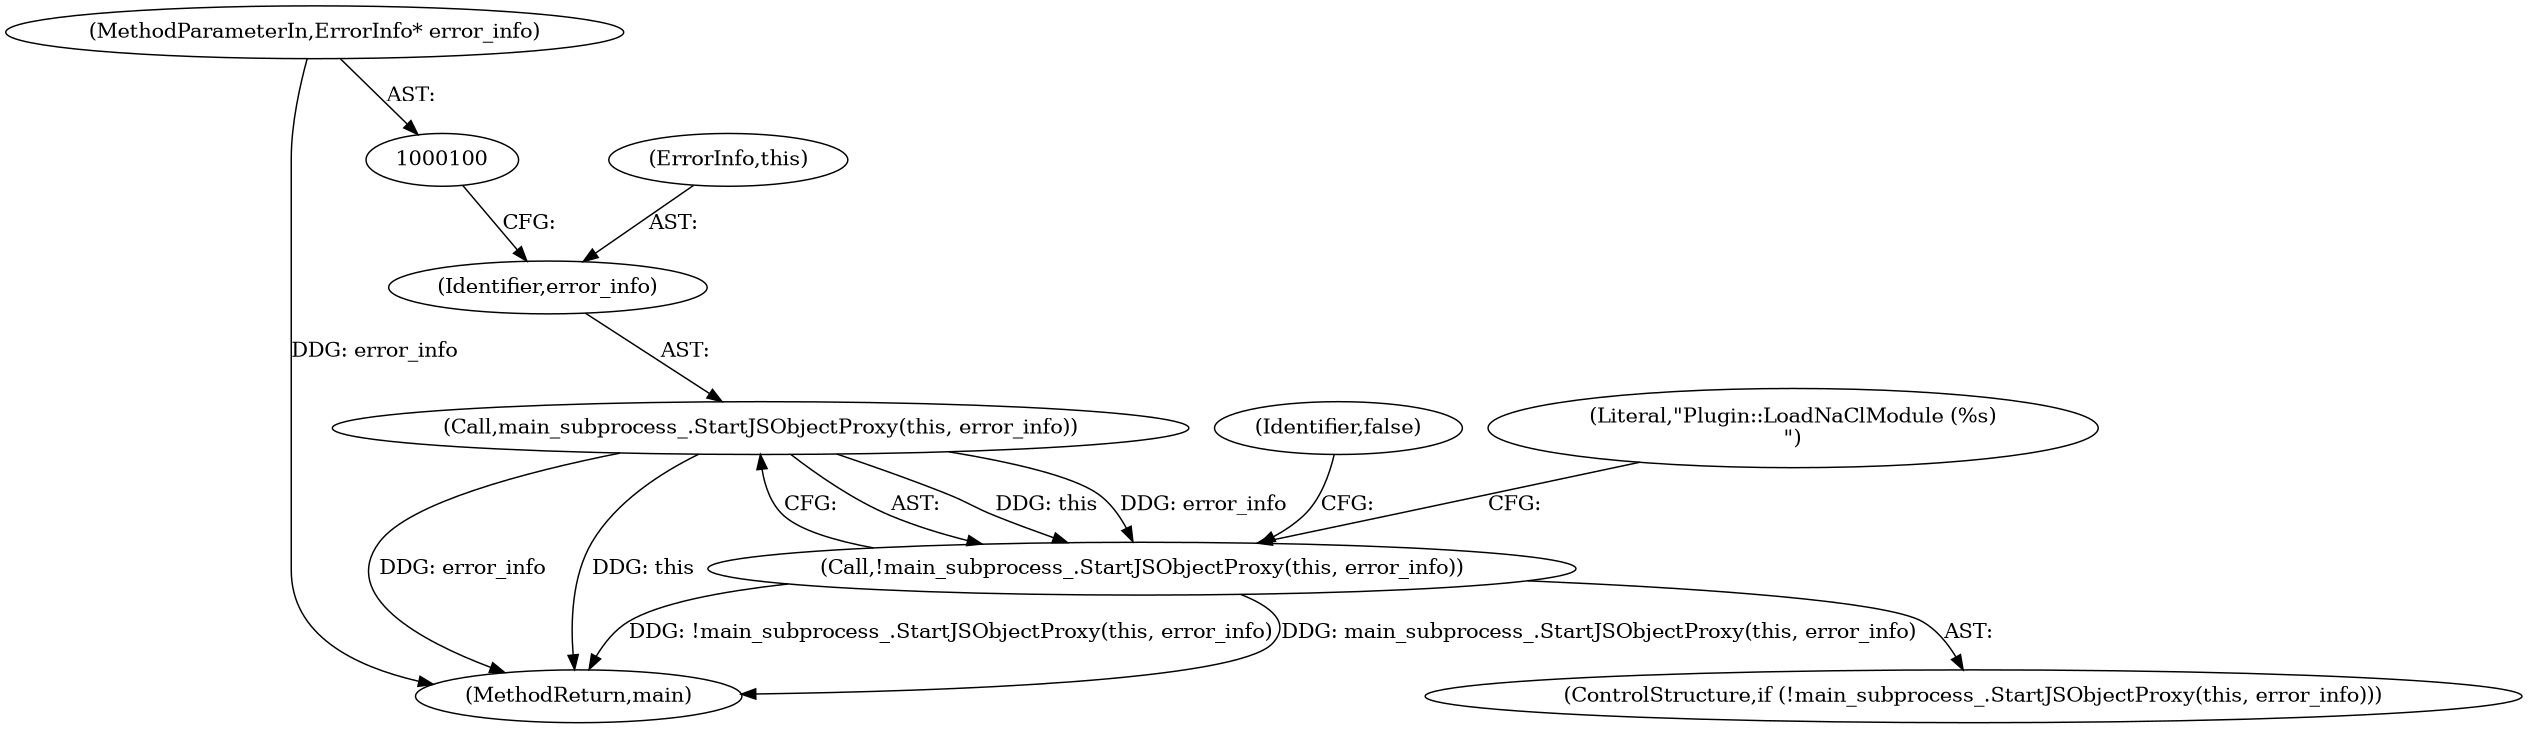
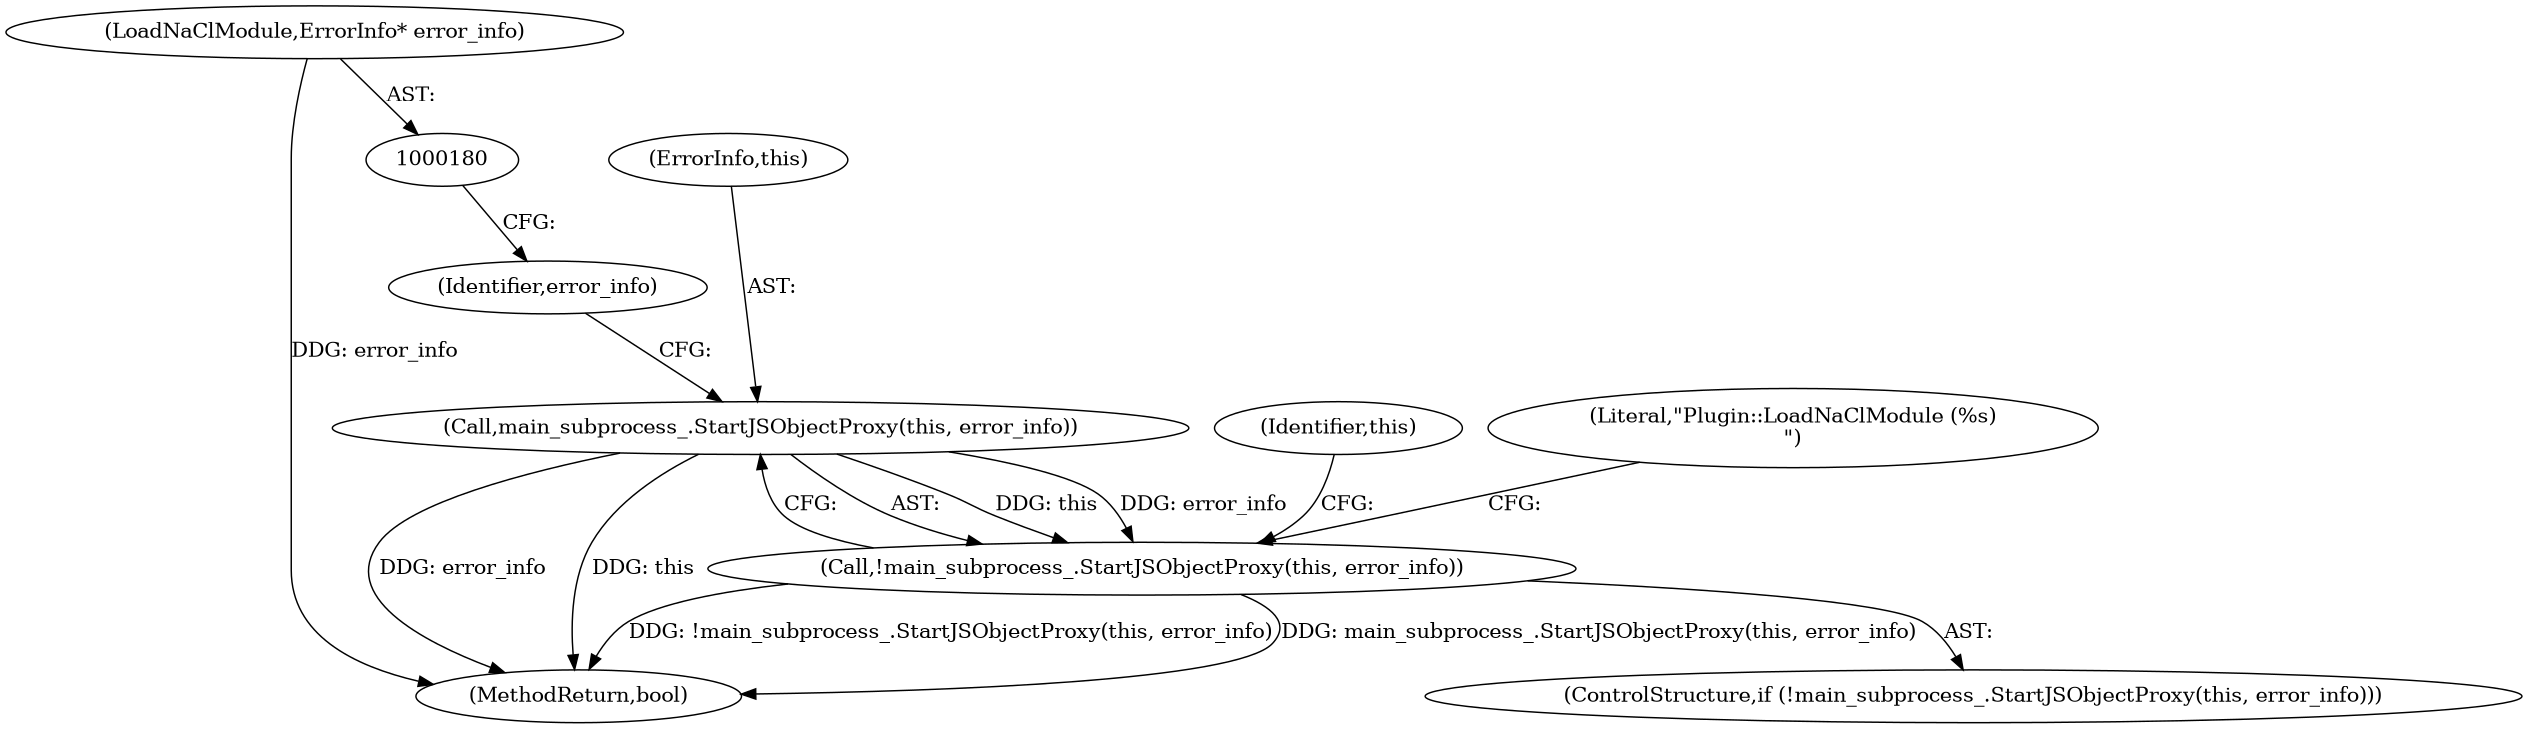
(315, 32) -> (315, 32)
(442, 160) -> (442, 160)
(644, 219) -> (744, 286)
(689, 351) -> (689, 351)
(1338, 428) -> (1338, 428)
(579, 696) -> (579, 696)
